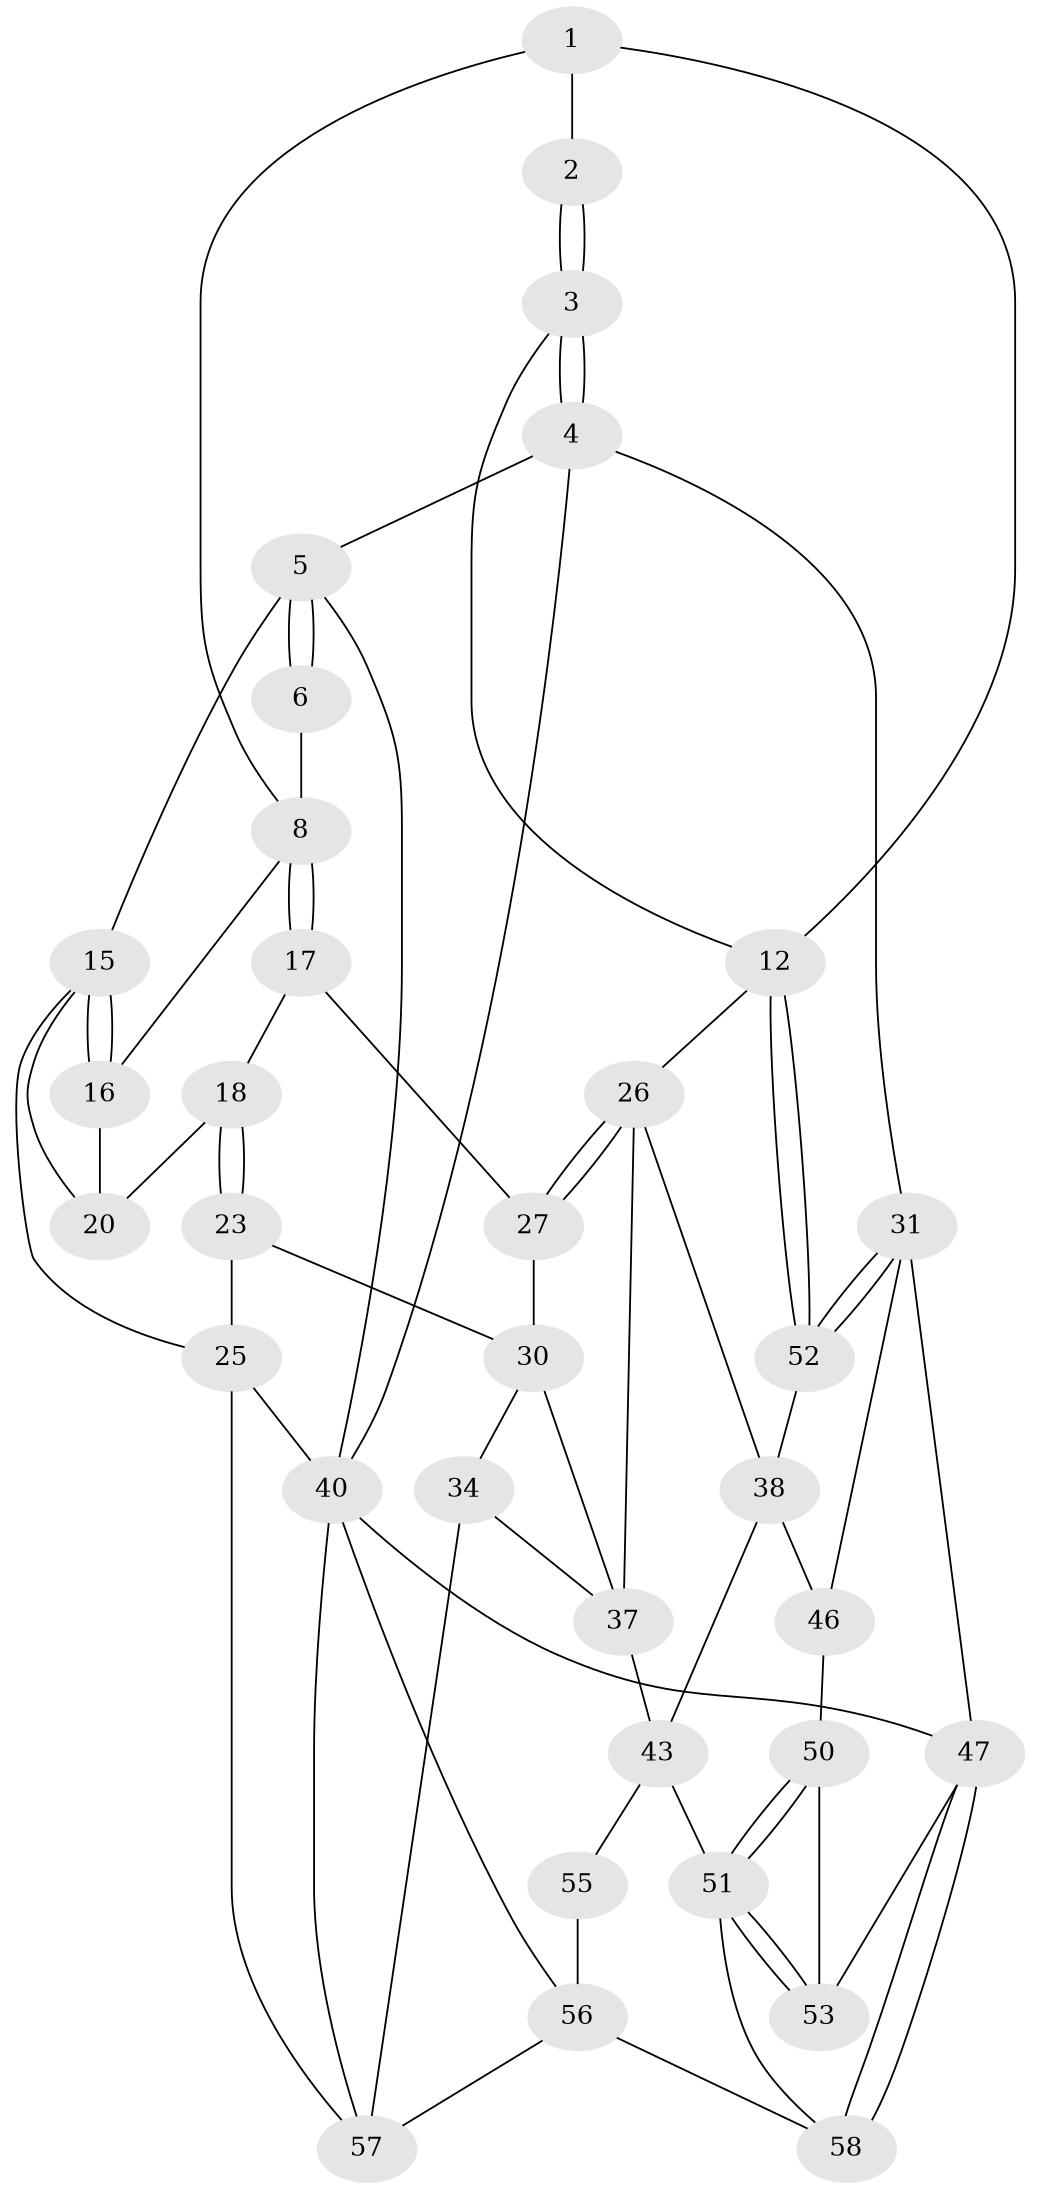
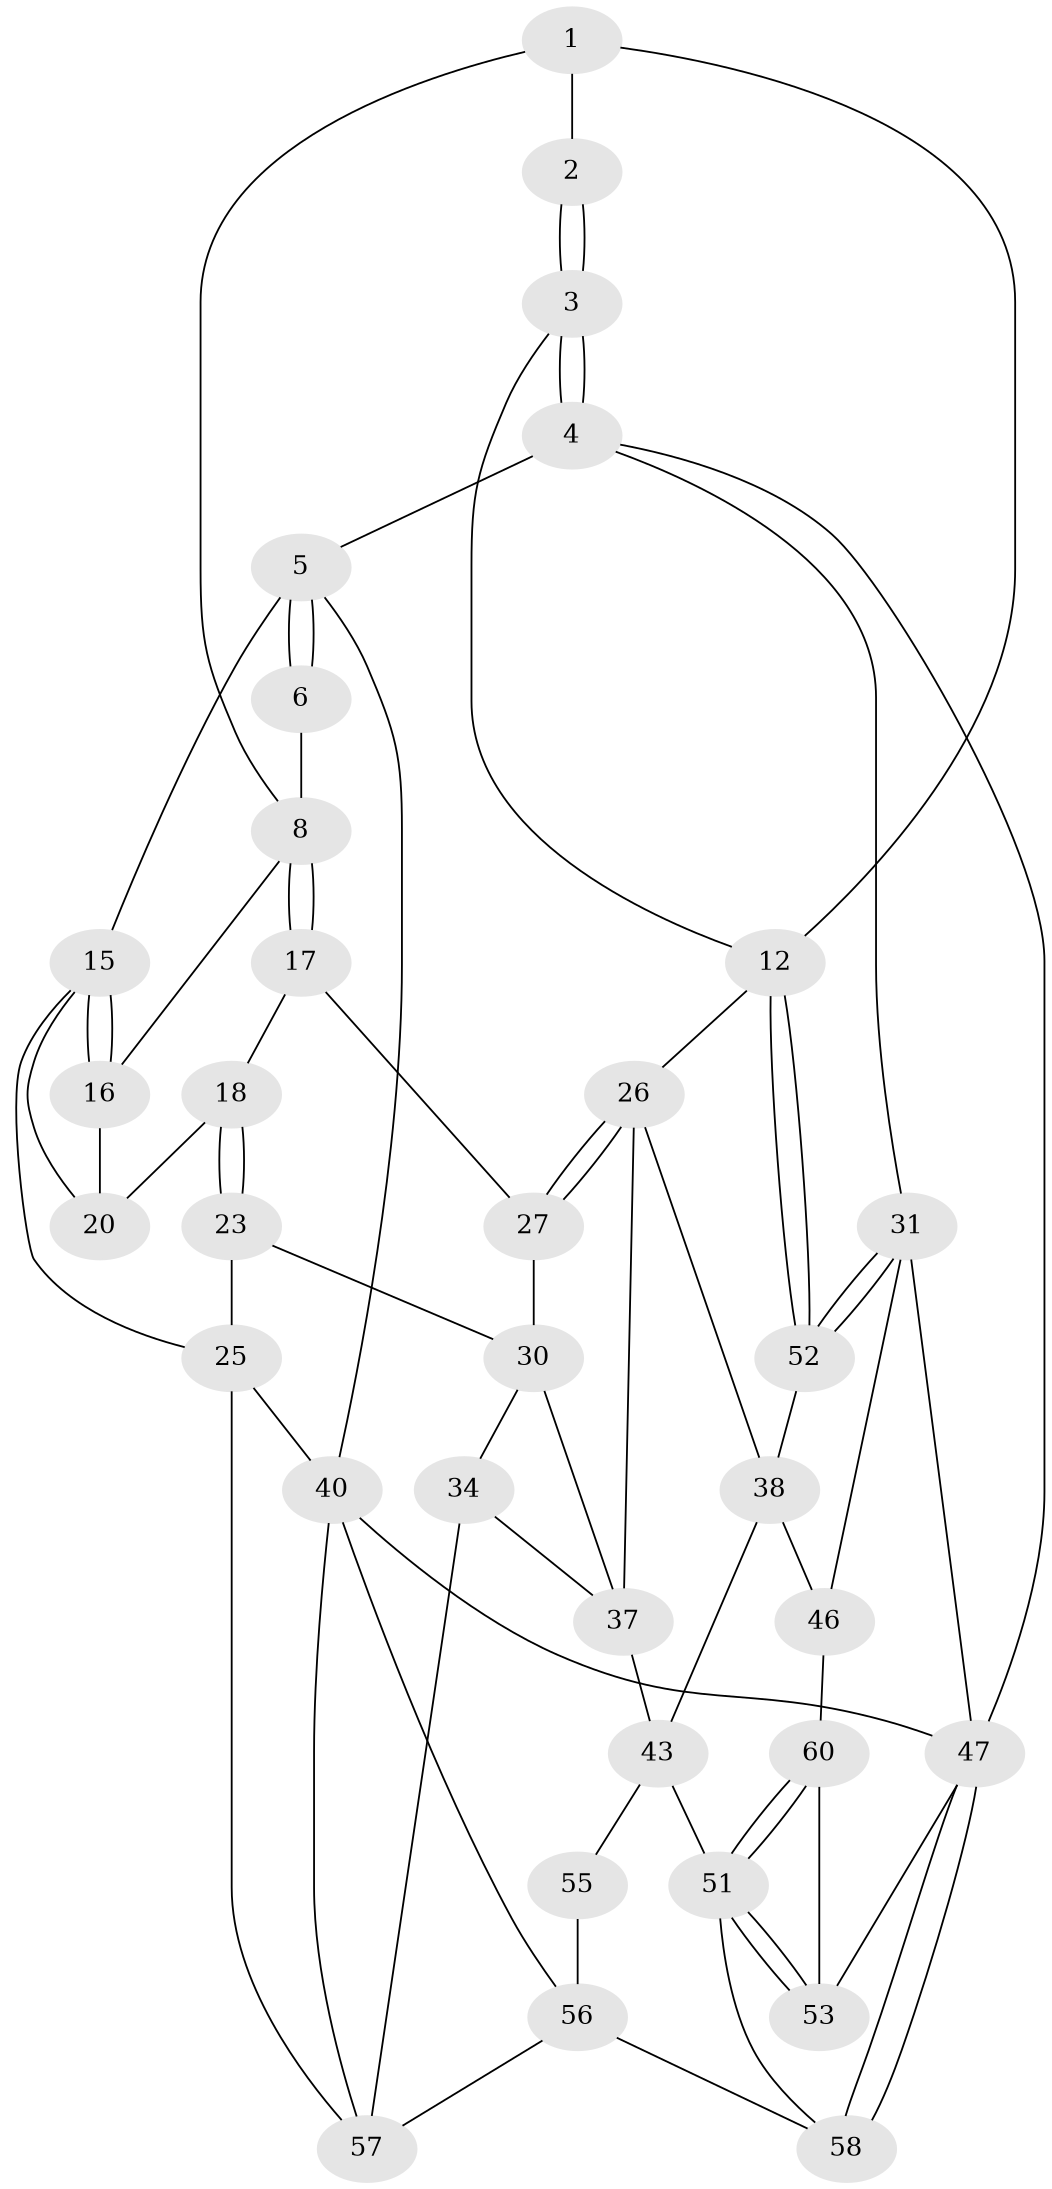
(497, 973) -> (1044, 988)
(819, 1754) -> (819, 1754)
